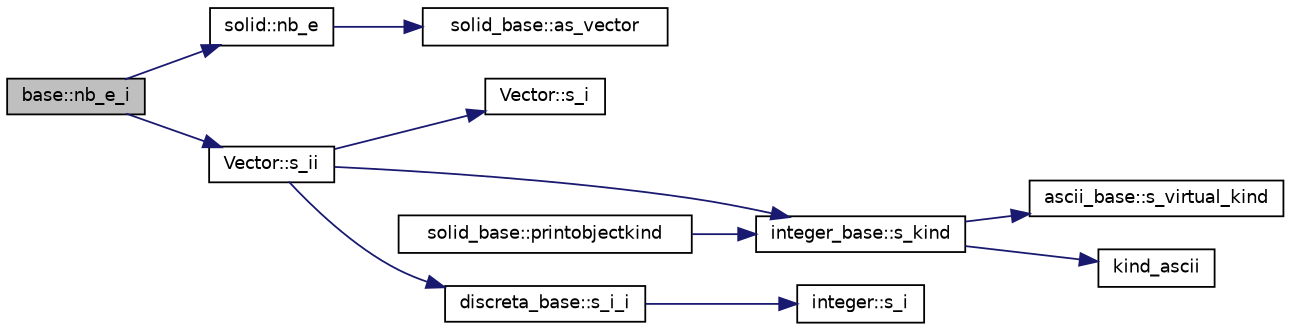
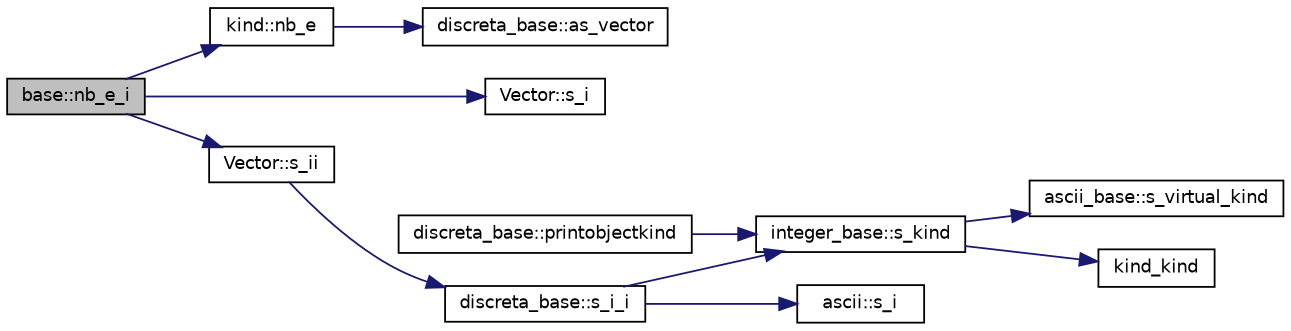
(272, 27) -> (272, 27)
(545, 27) -> (545, 27)
(401, 132) -> (306, 97)
(554, 182) -> (694, 271)
(545, 234) -> (545, 234)
(1157, 268) -> (1157, 268)
(861, 304) -> (861, 304)
